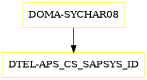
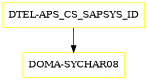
(74, 37) -> (74, 37)
